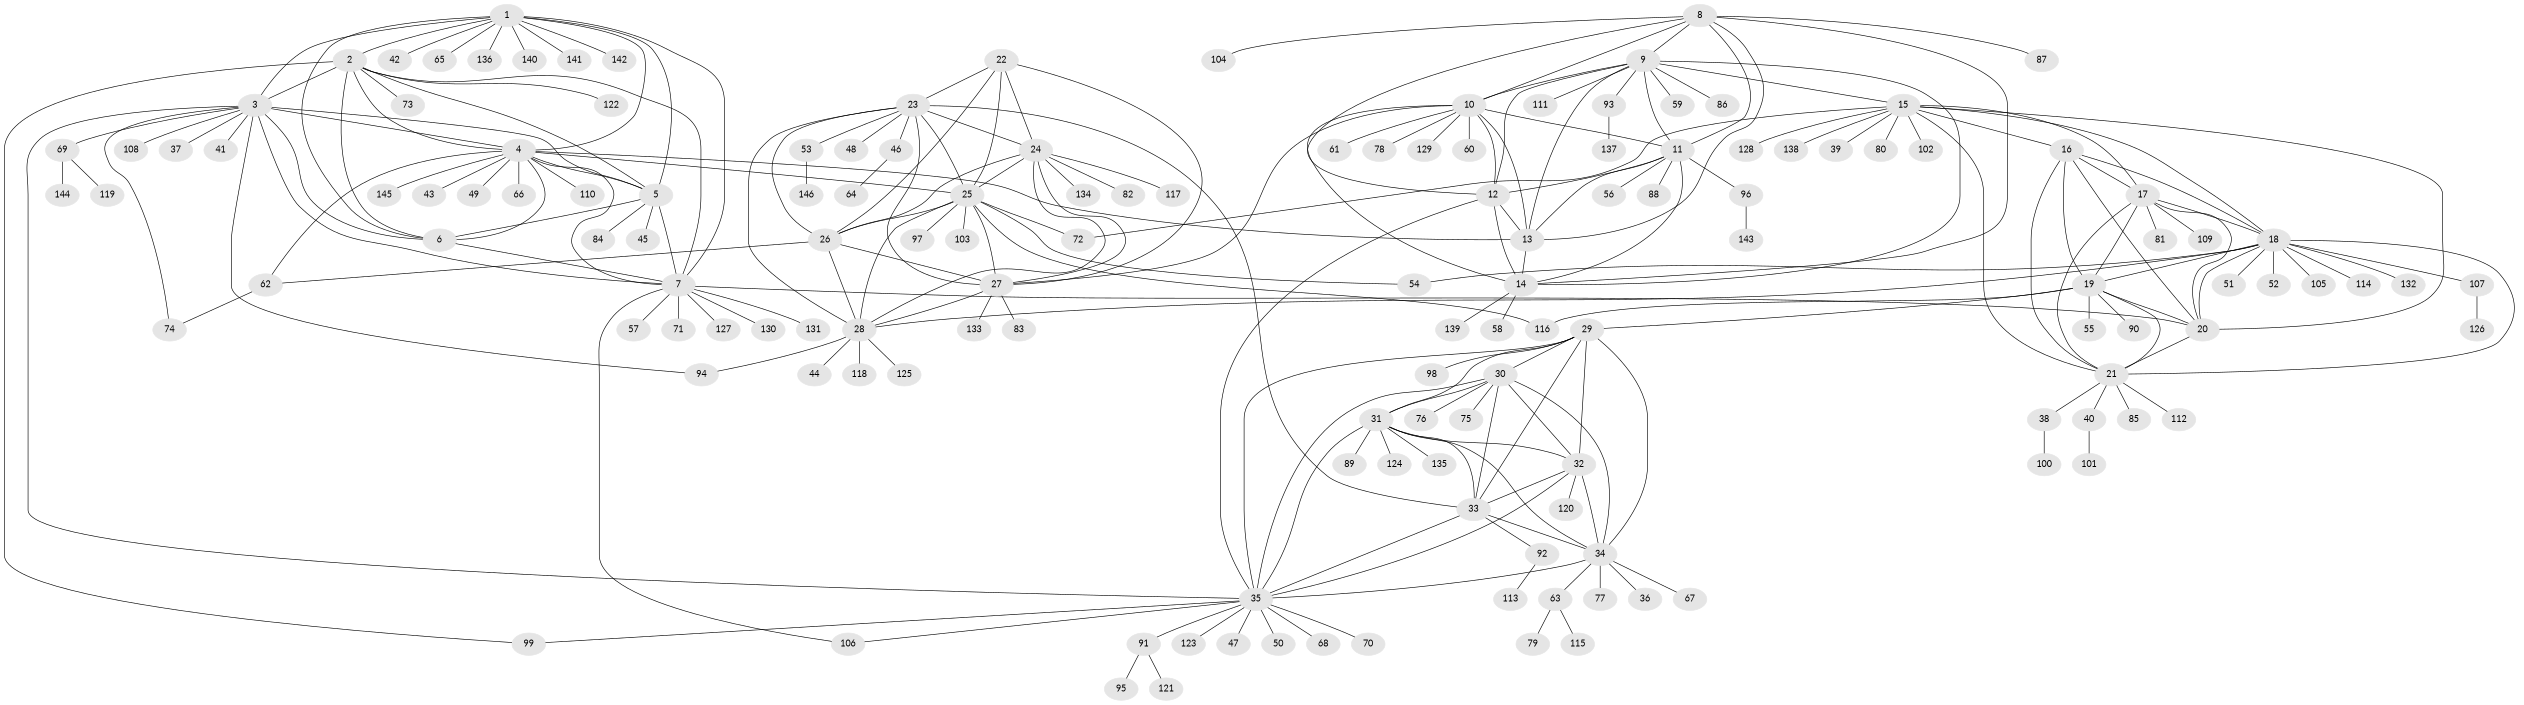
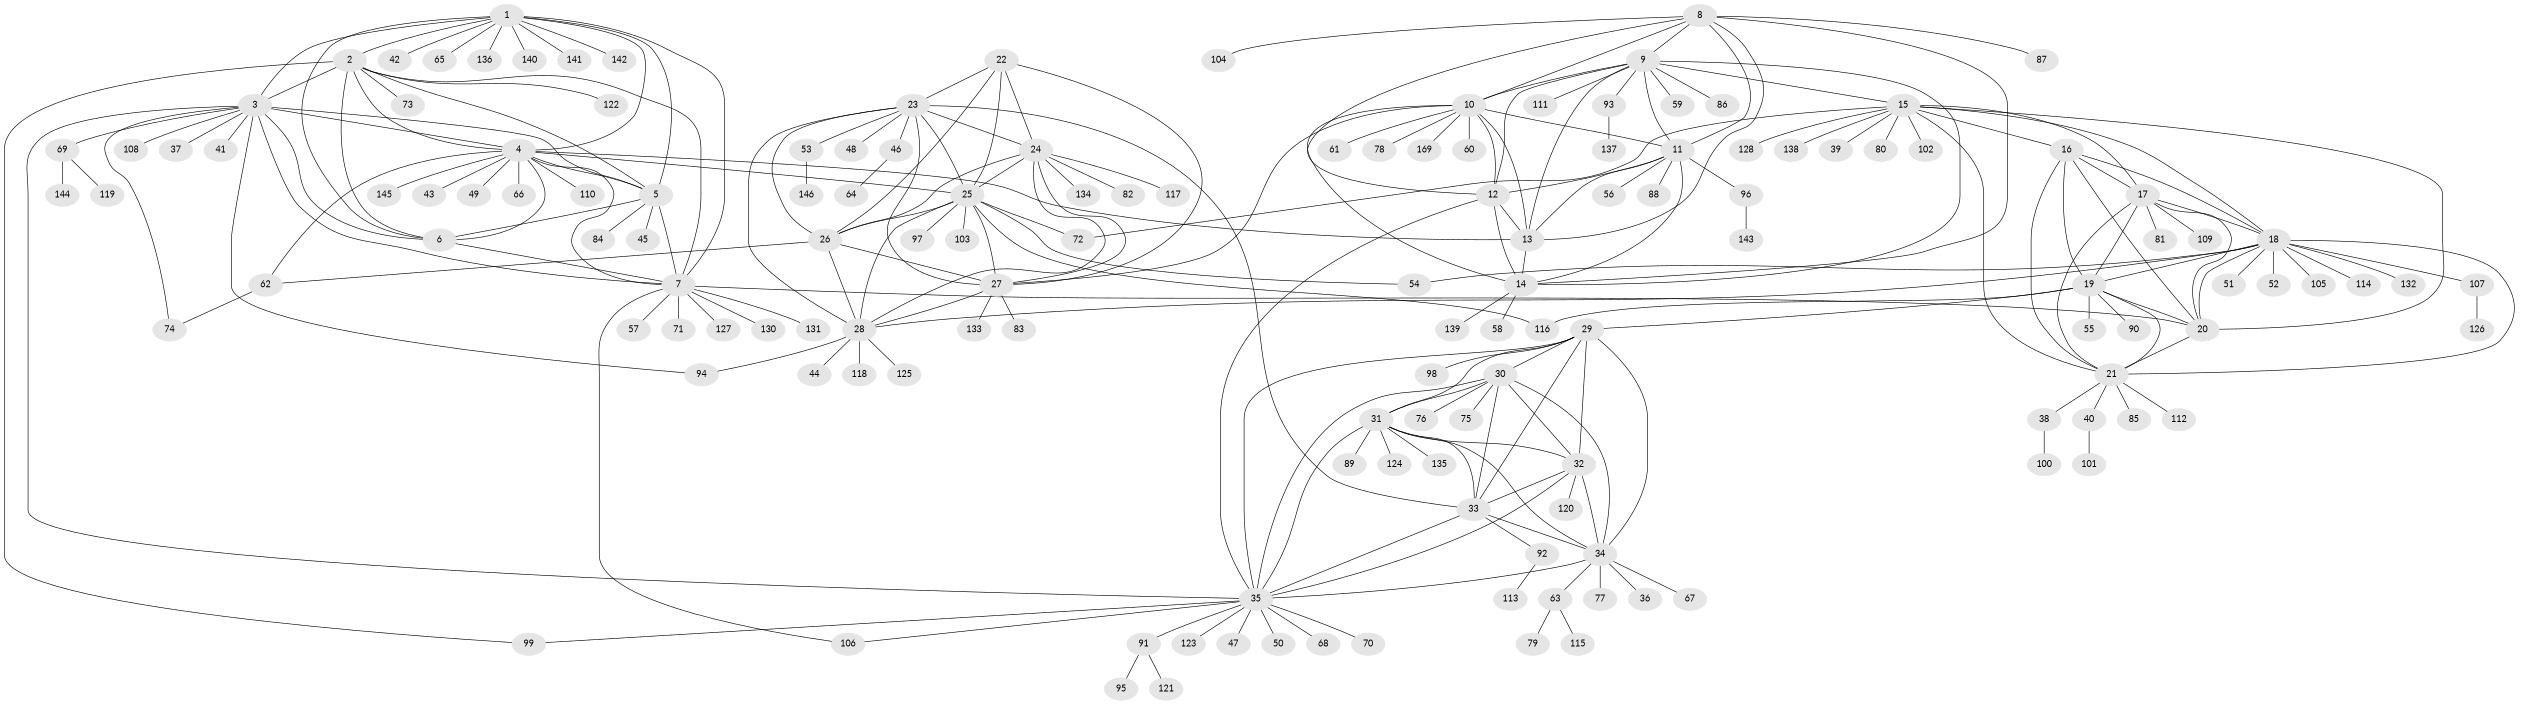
(1424, 150) -> (1424, 150)
